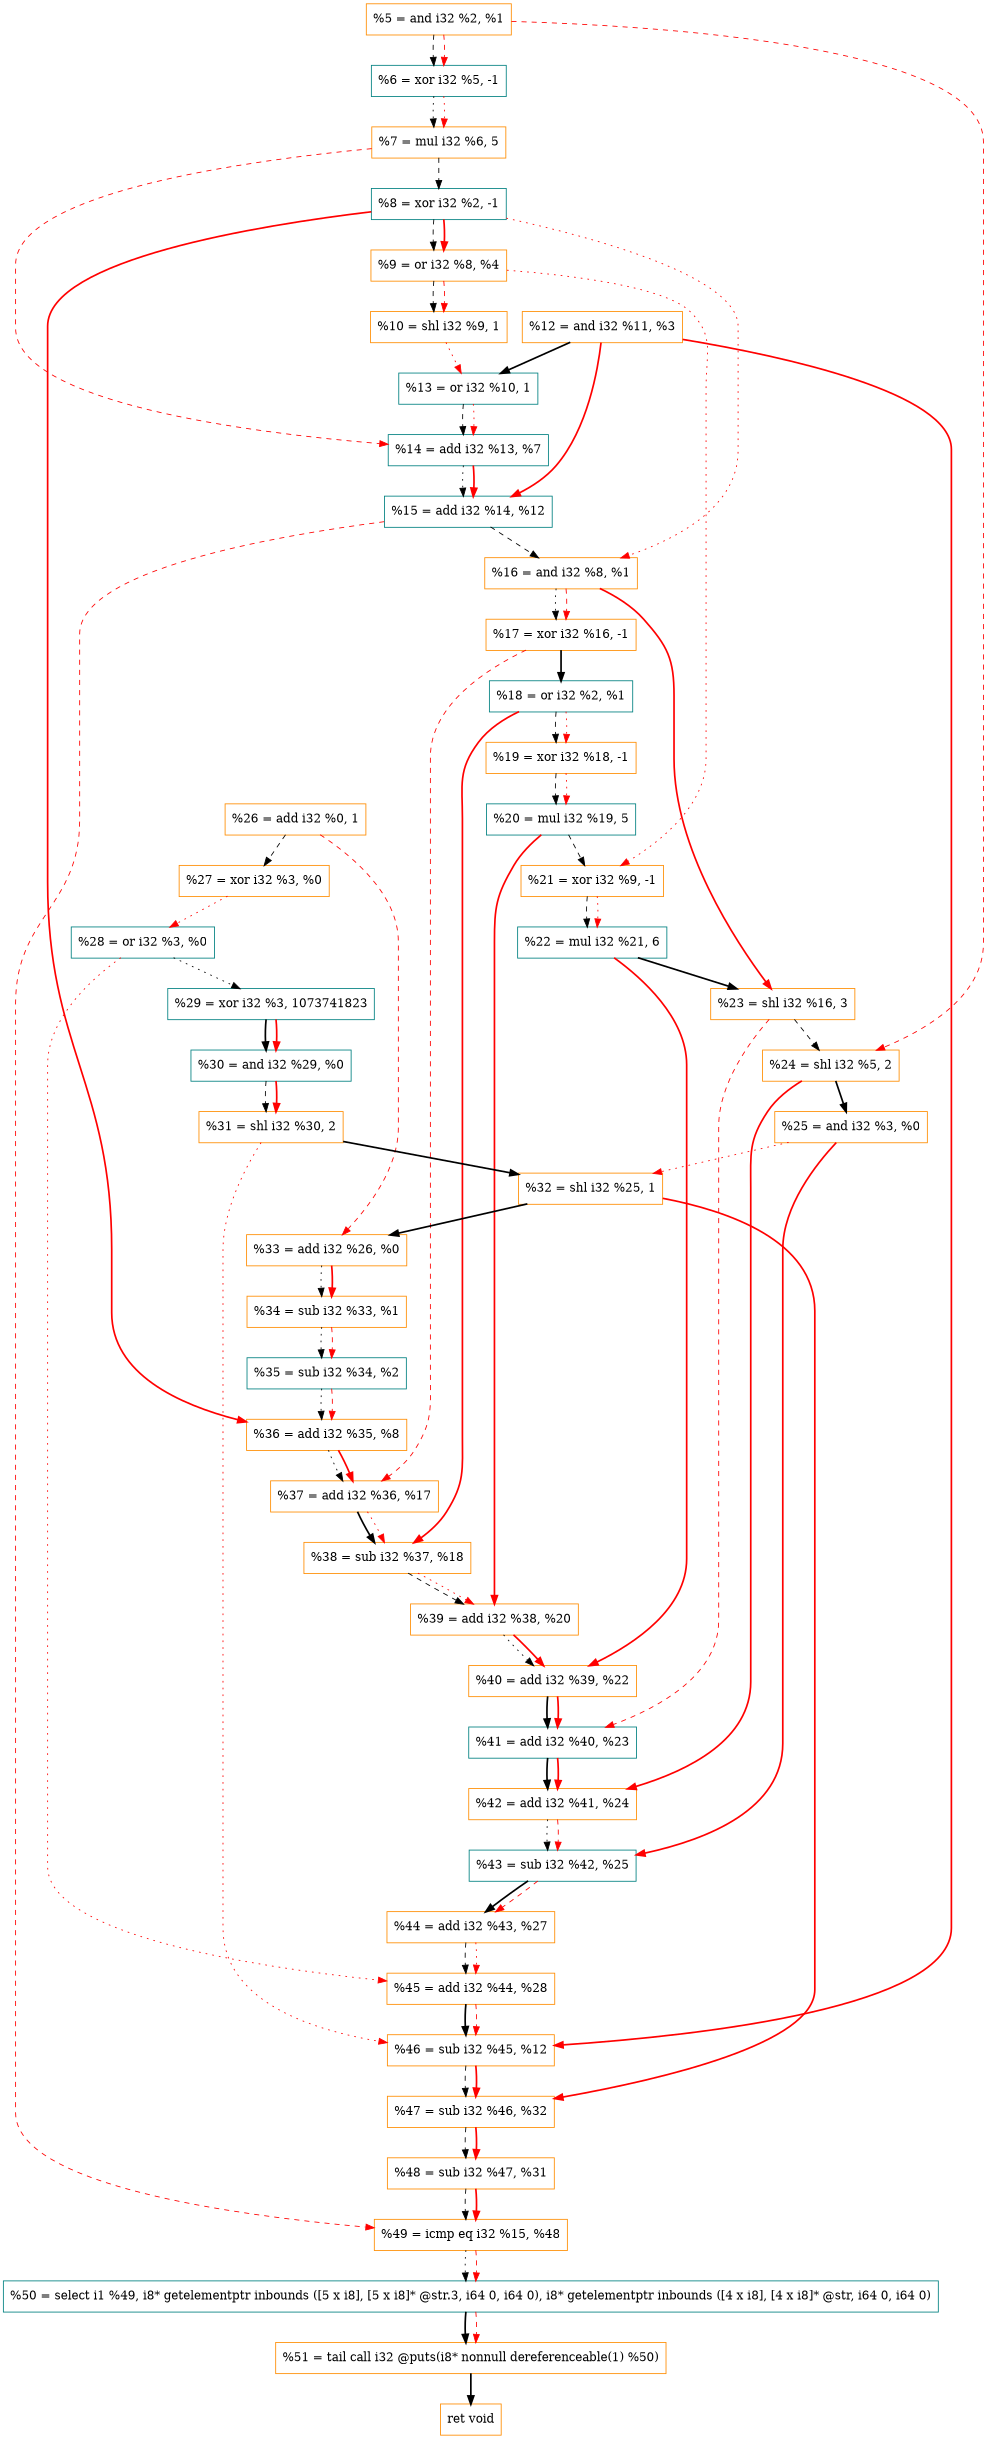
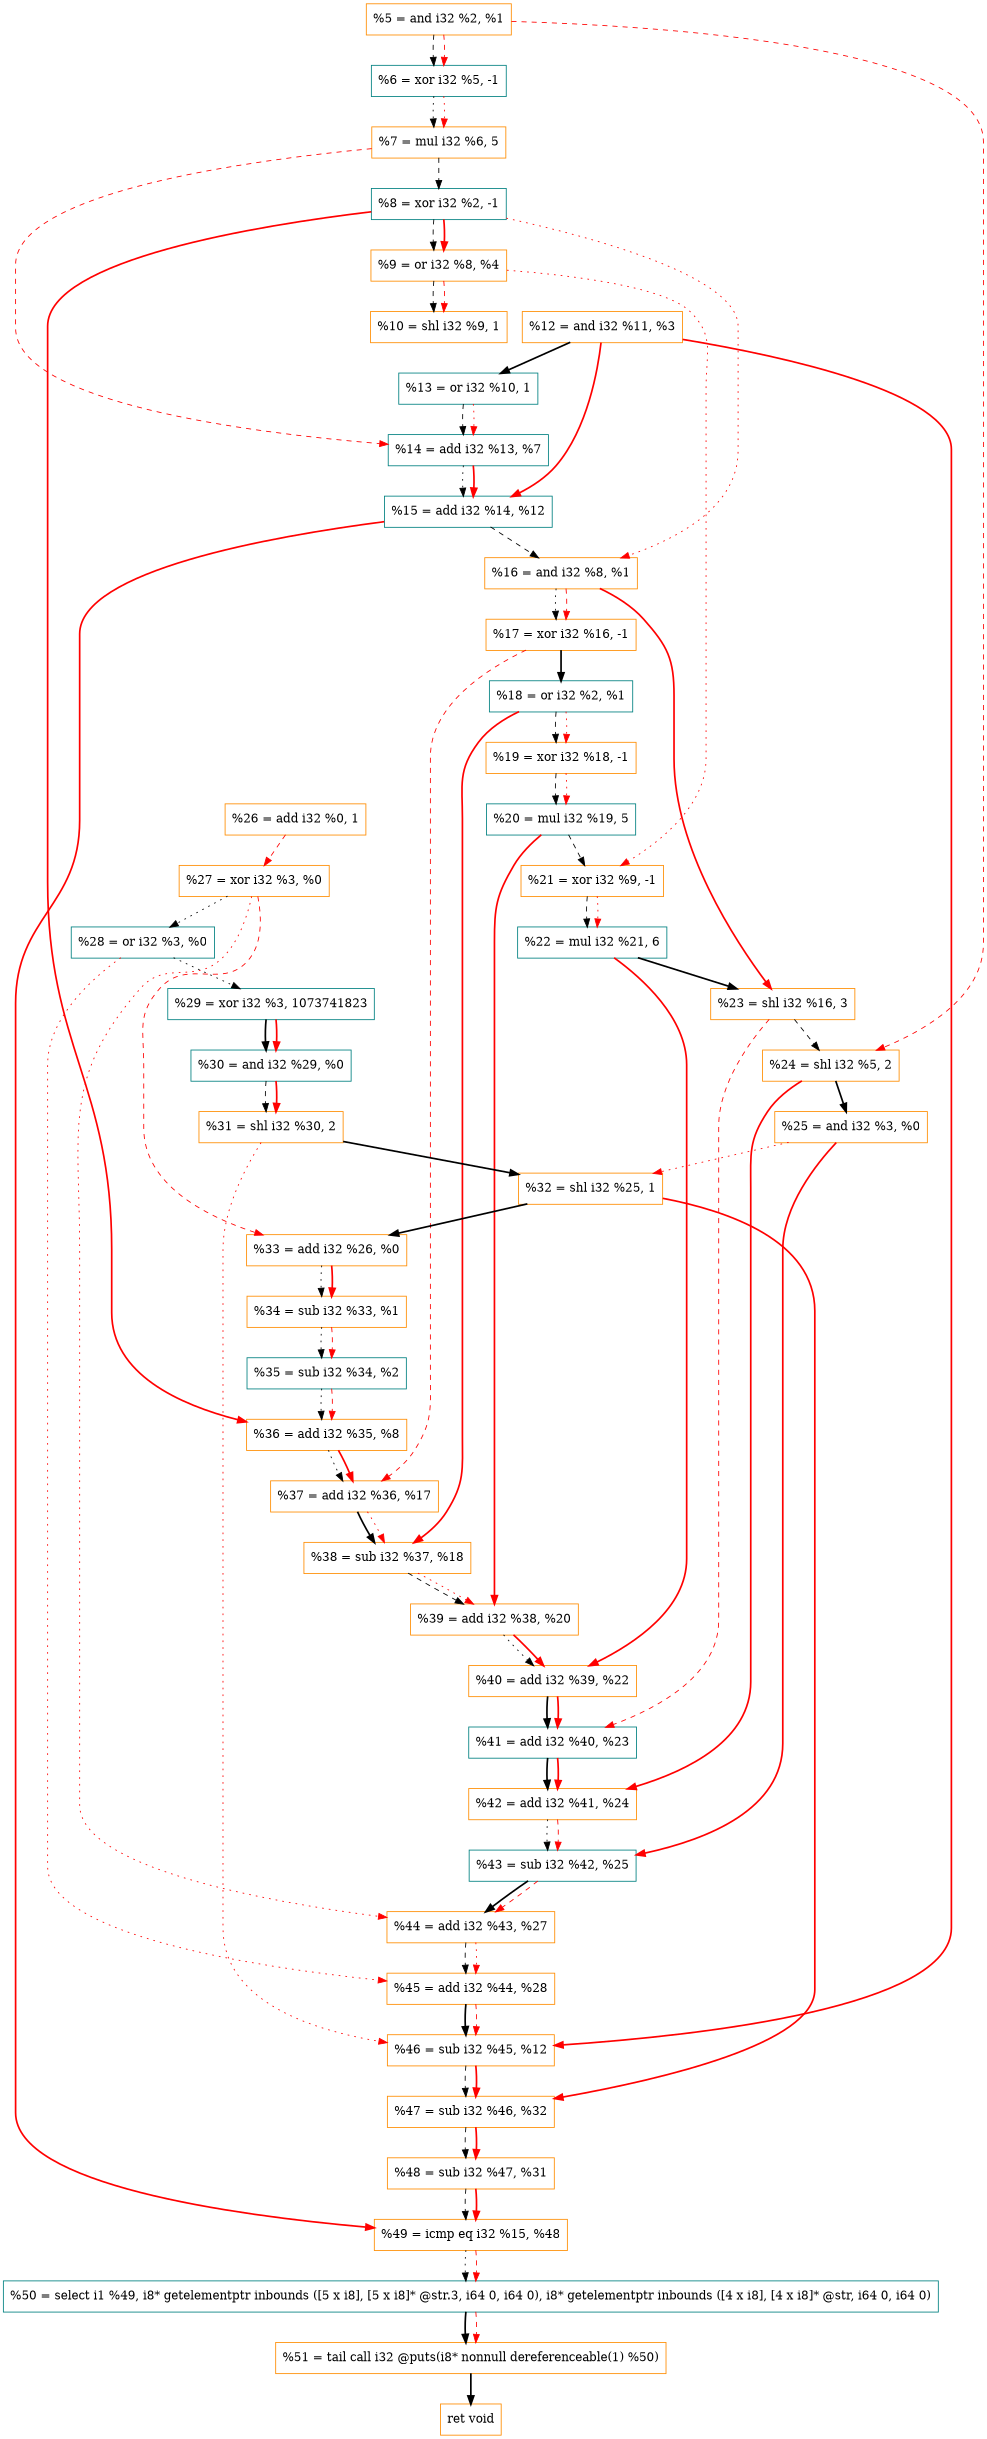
(452, 354) -> none
(277, 847) -> (277, 847)
(202, 910) -> (202, 910)
(398, 1024) -> (144, 1056)
(16, 1389) -> (16, 1389)
none -> (80, 1475)
